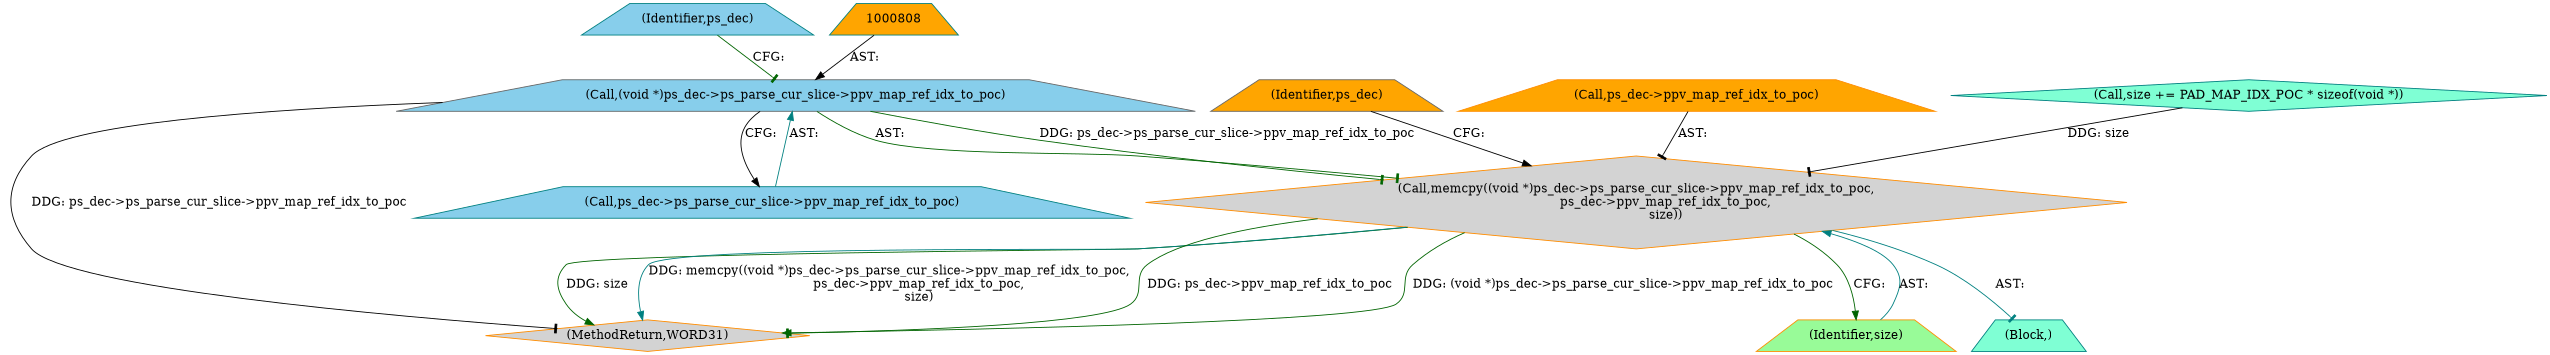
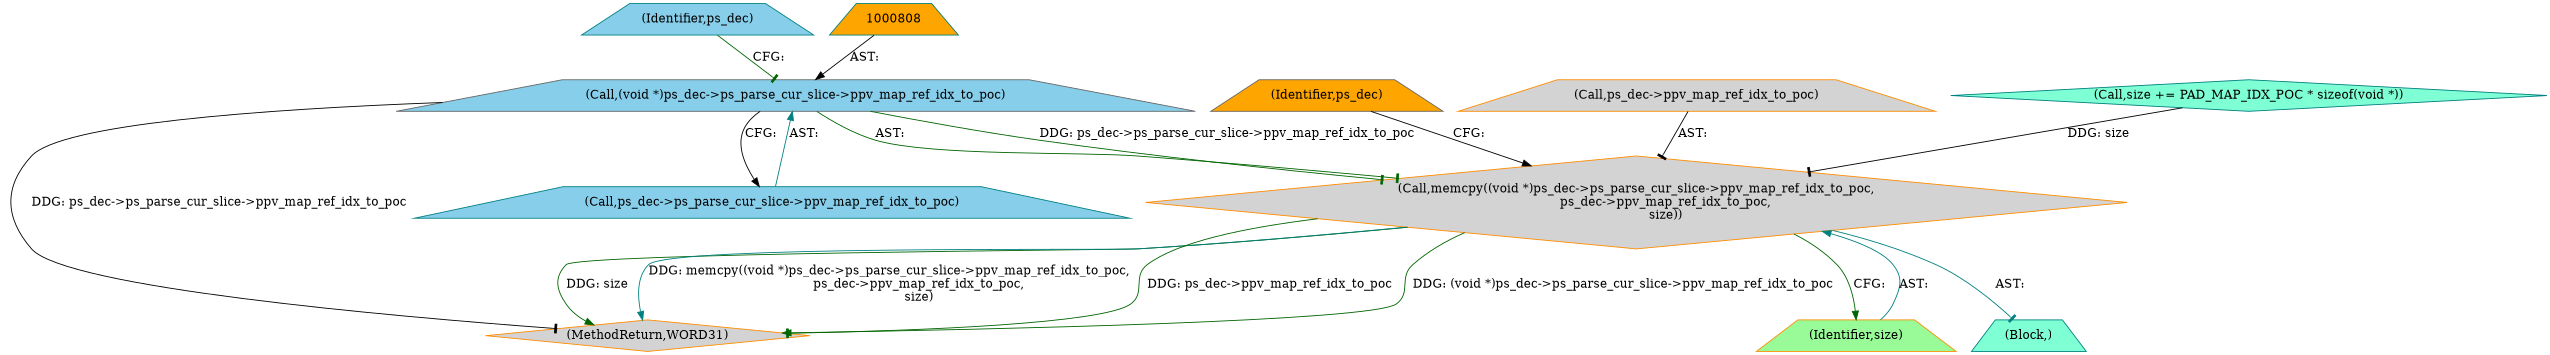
(1697, 96) -> (1697, 96)
